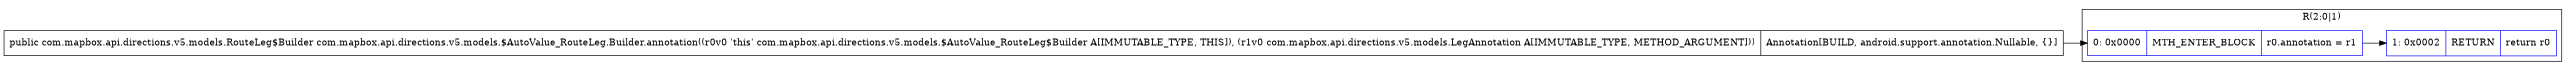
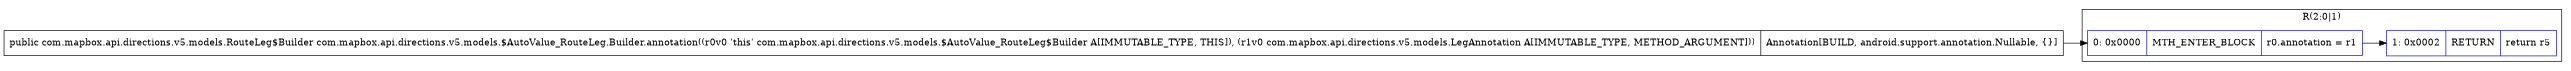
(2528, 43) -> (2528, 43)
